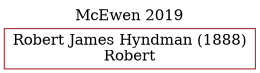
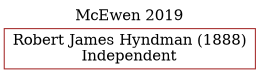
(130, 49) -> (130, 49)
